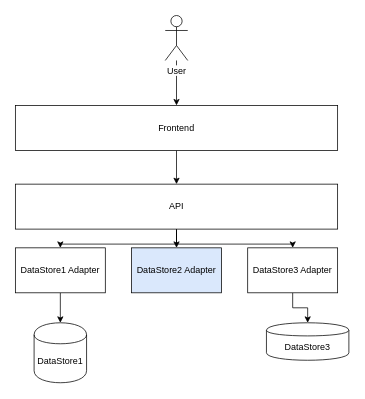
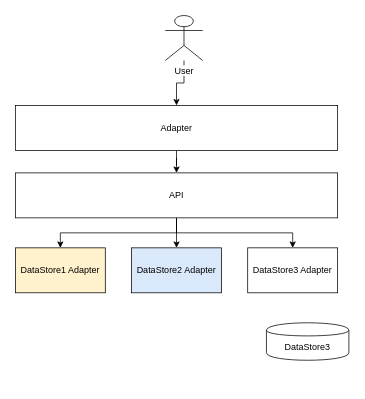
(177, 38) -> (184, 38)
(177, 128) -> (177, 128)
(177, 207) -> (177, 195)
(60, 270) -> (60, 270)
(60, 305) -> none
(298, 308) -> none
(60, 353) -> none
